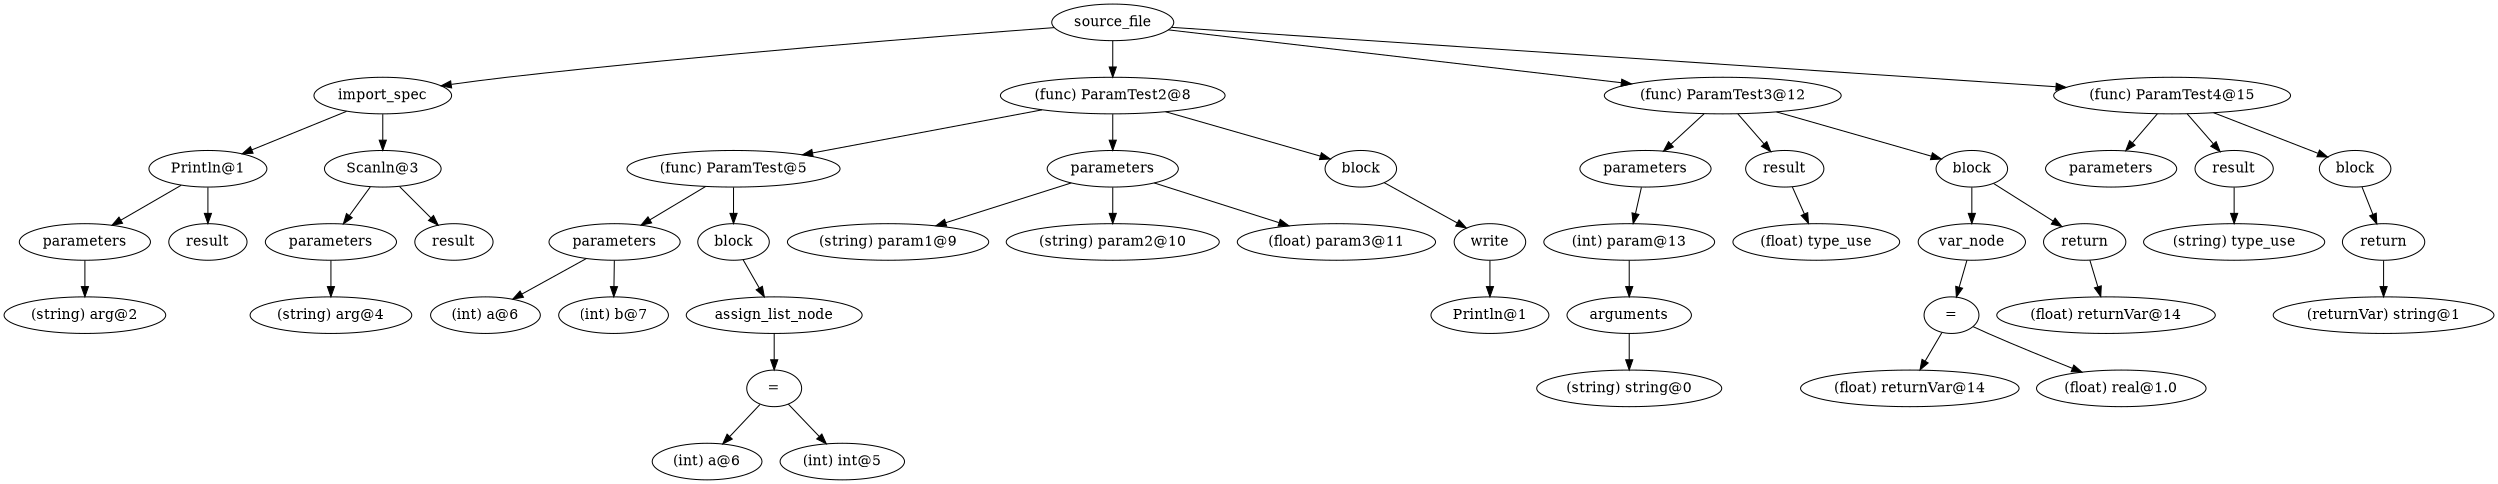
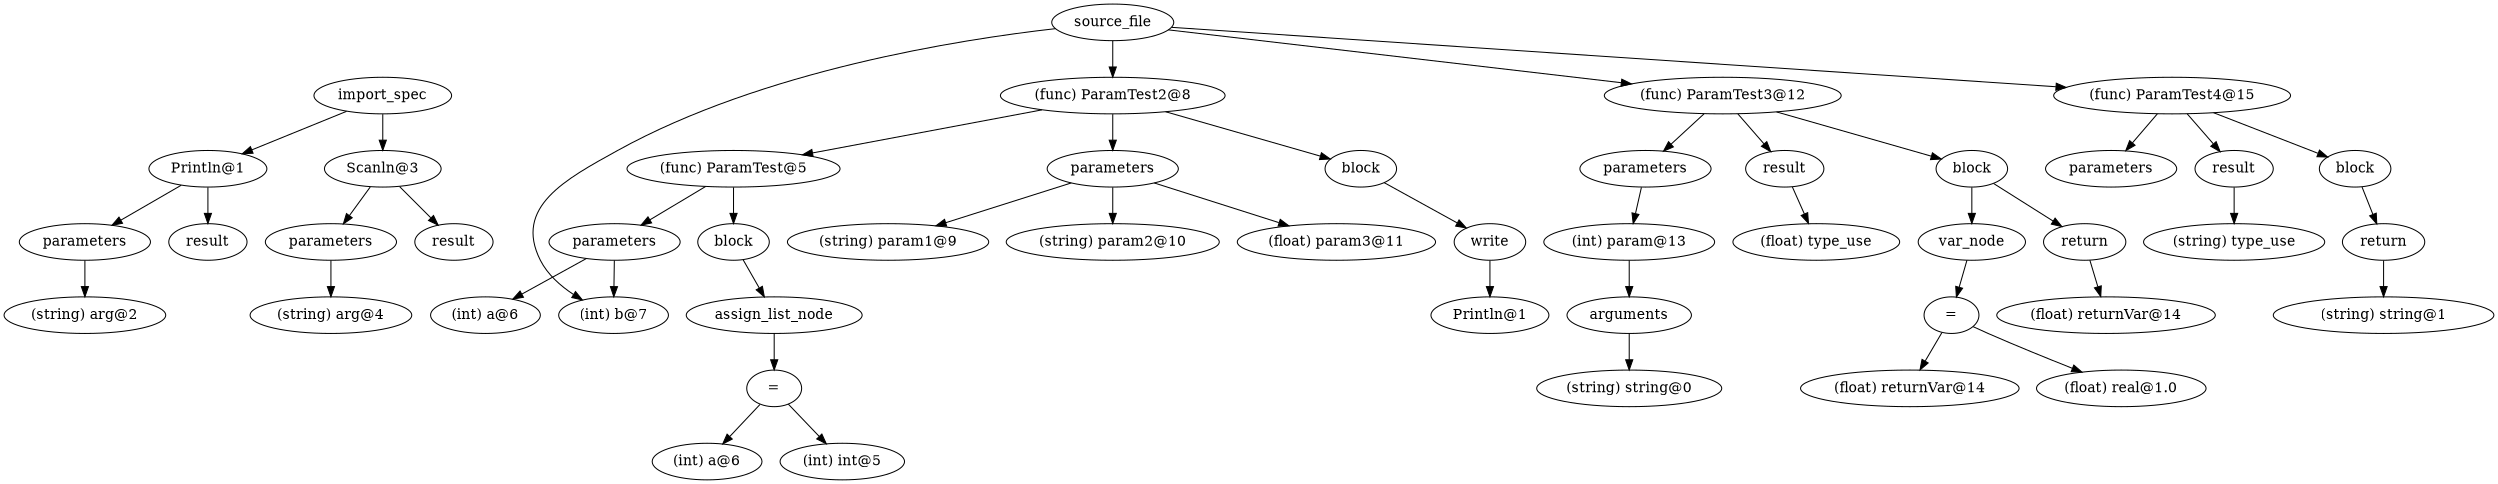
(752, 52) -> (735, 99)
(2384, 315) -> (2384, 315)
